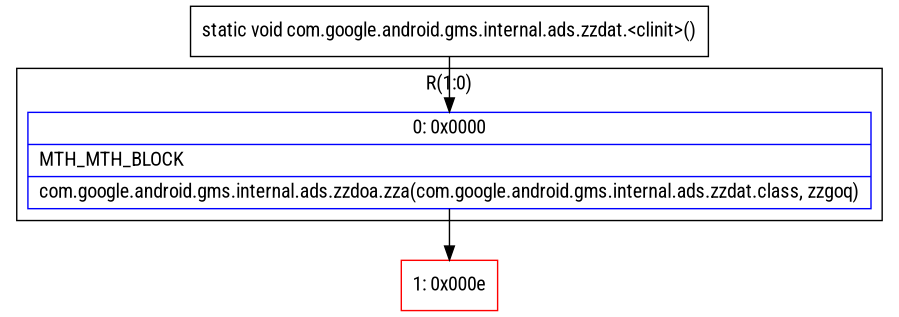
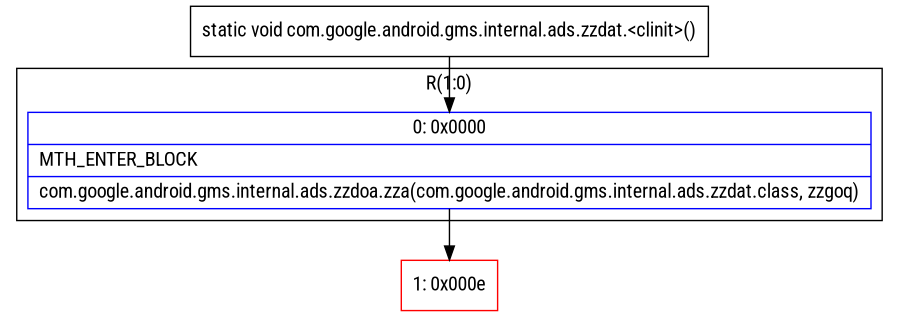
(112, 160) -> (119, 160)
